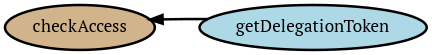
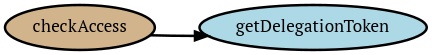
(185, 19) -> (172, 36)
